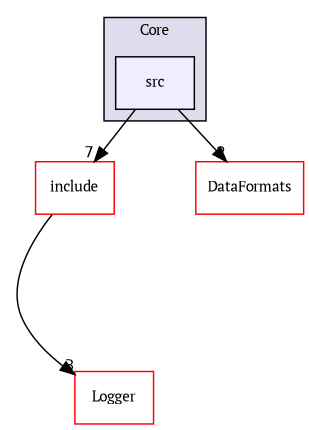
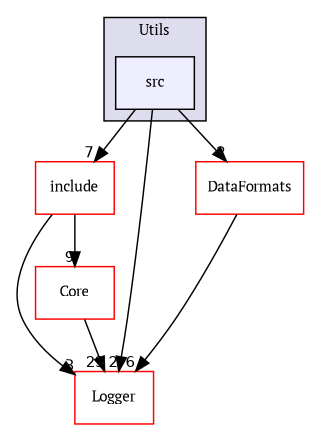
(155, 31) -> (155, 31)
none -> (139, 234)
none -> (194, 289)
none -> (75, 293)
